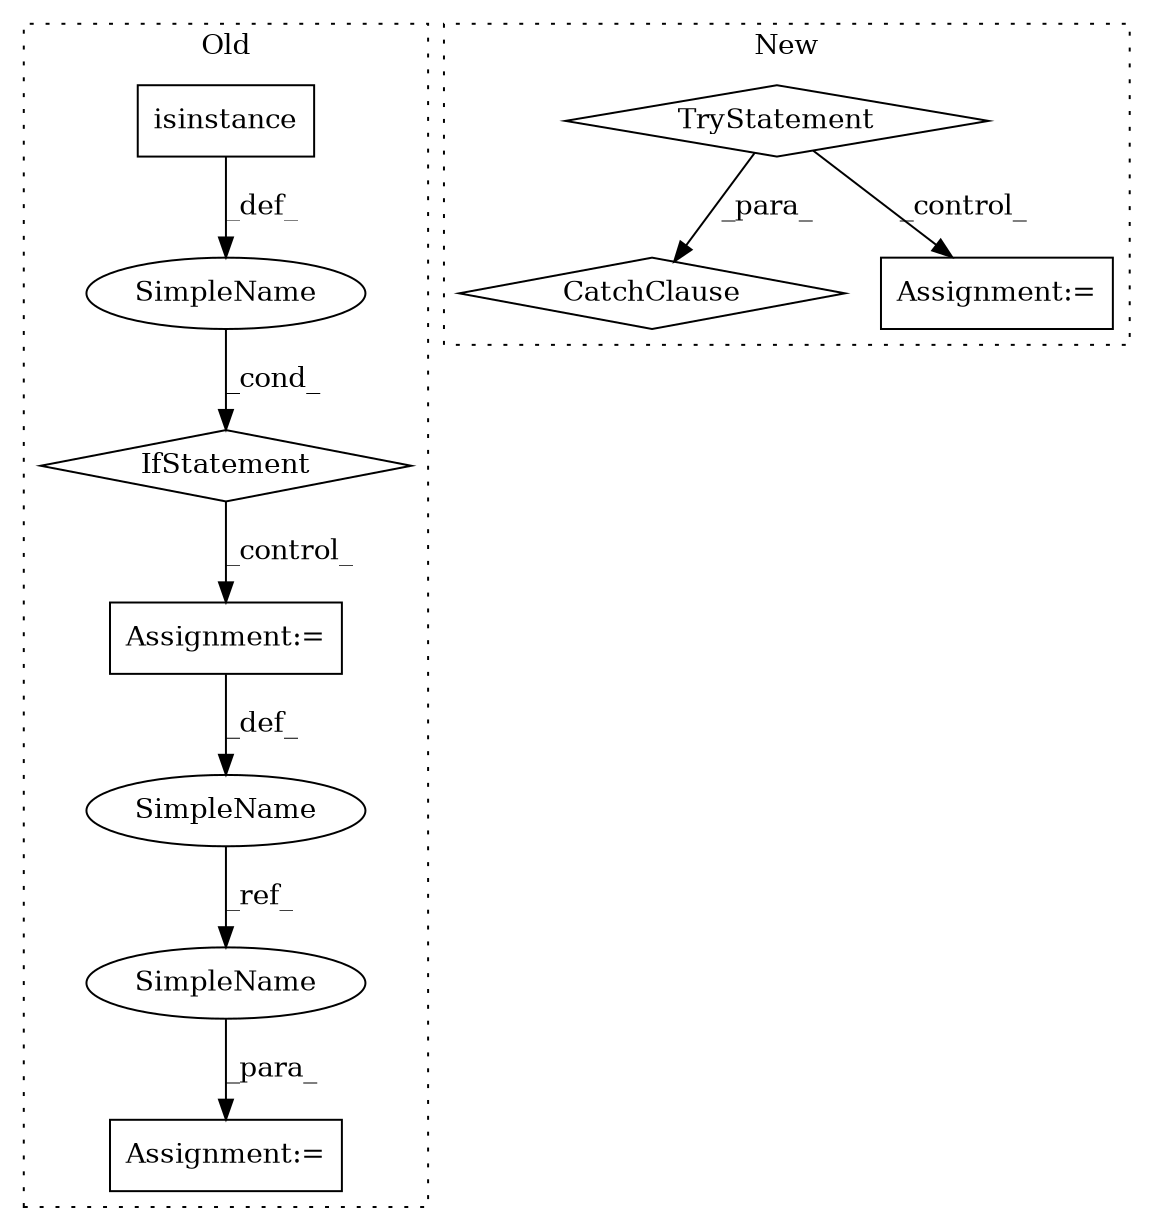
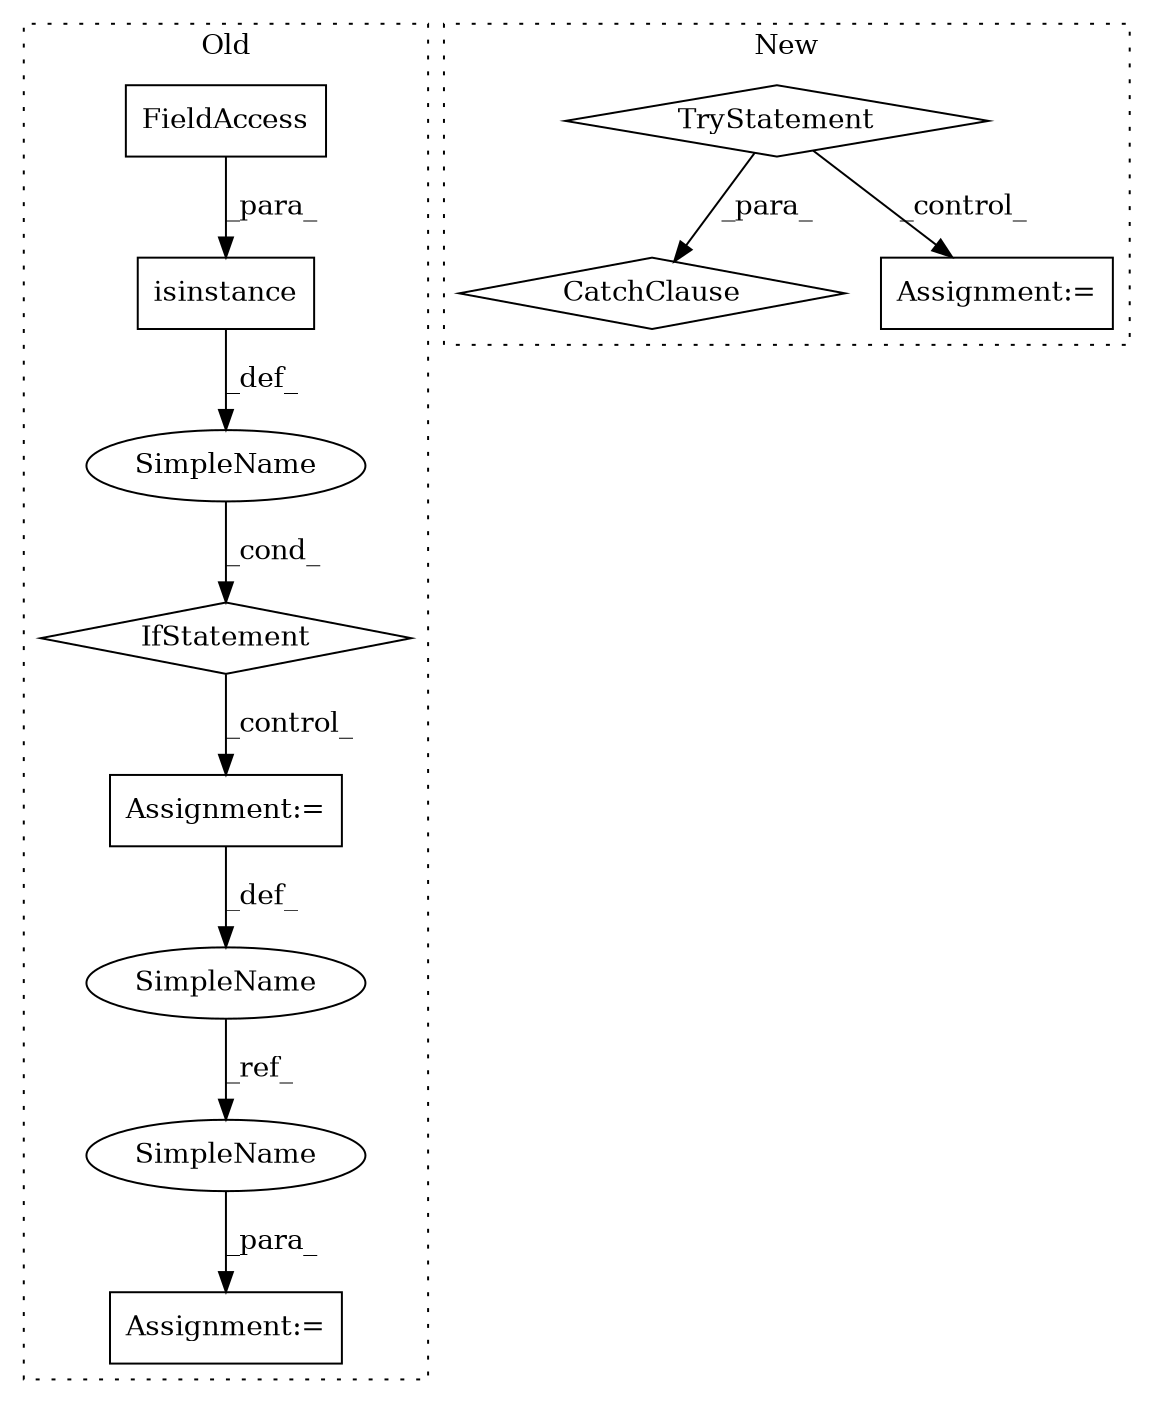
none -> (226, 121)
